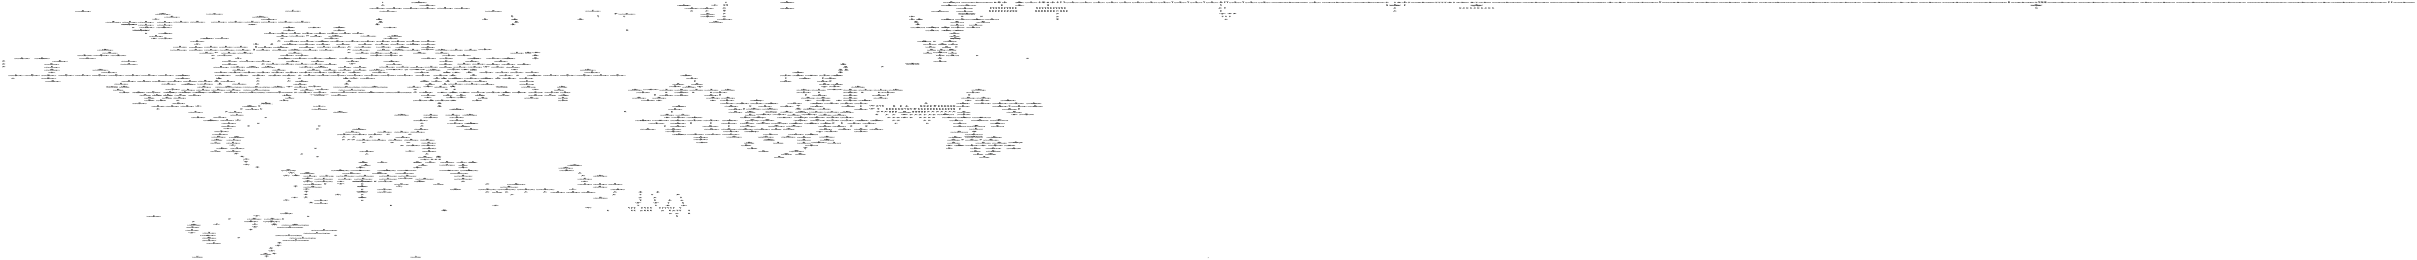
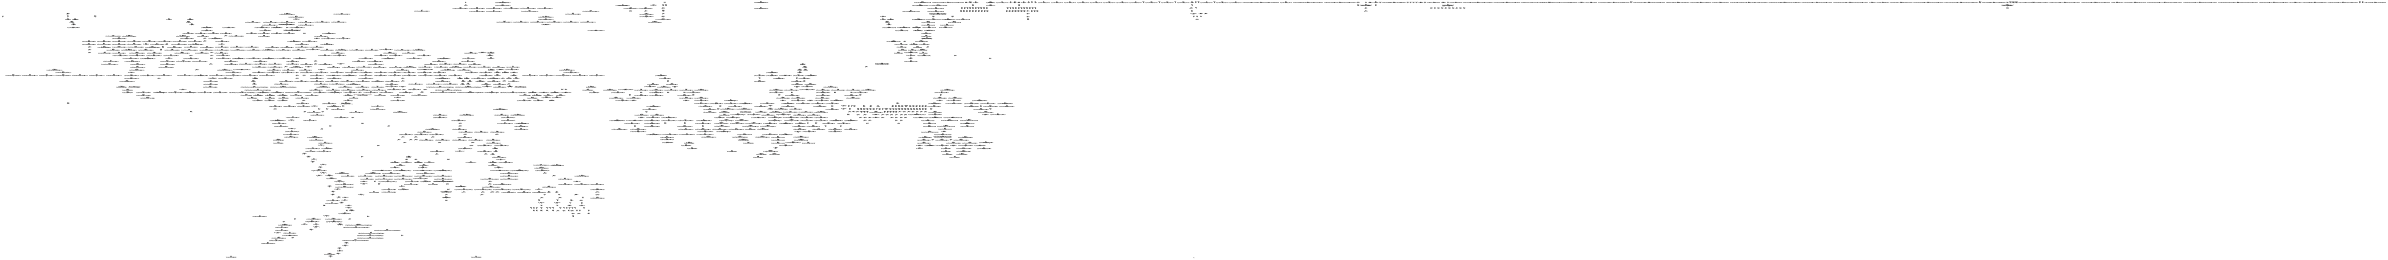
none -> (494, 11)
